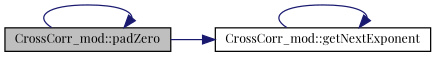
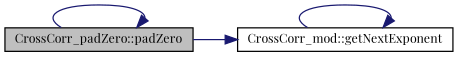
(88, 40) -> (99, 40)
